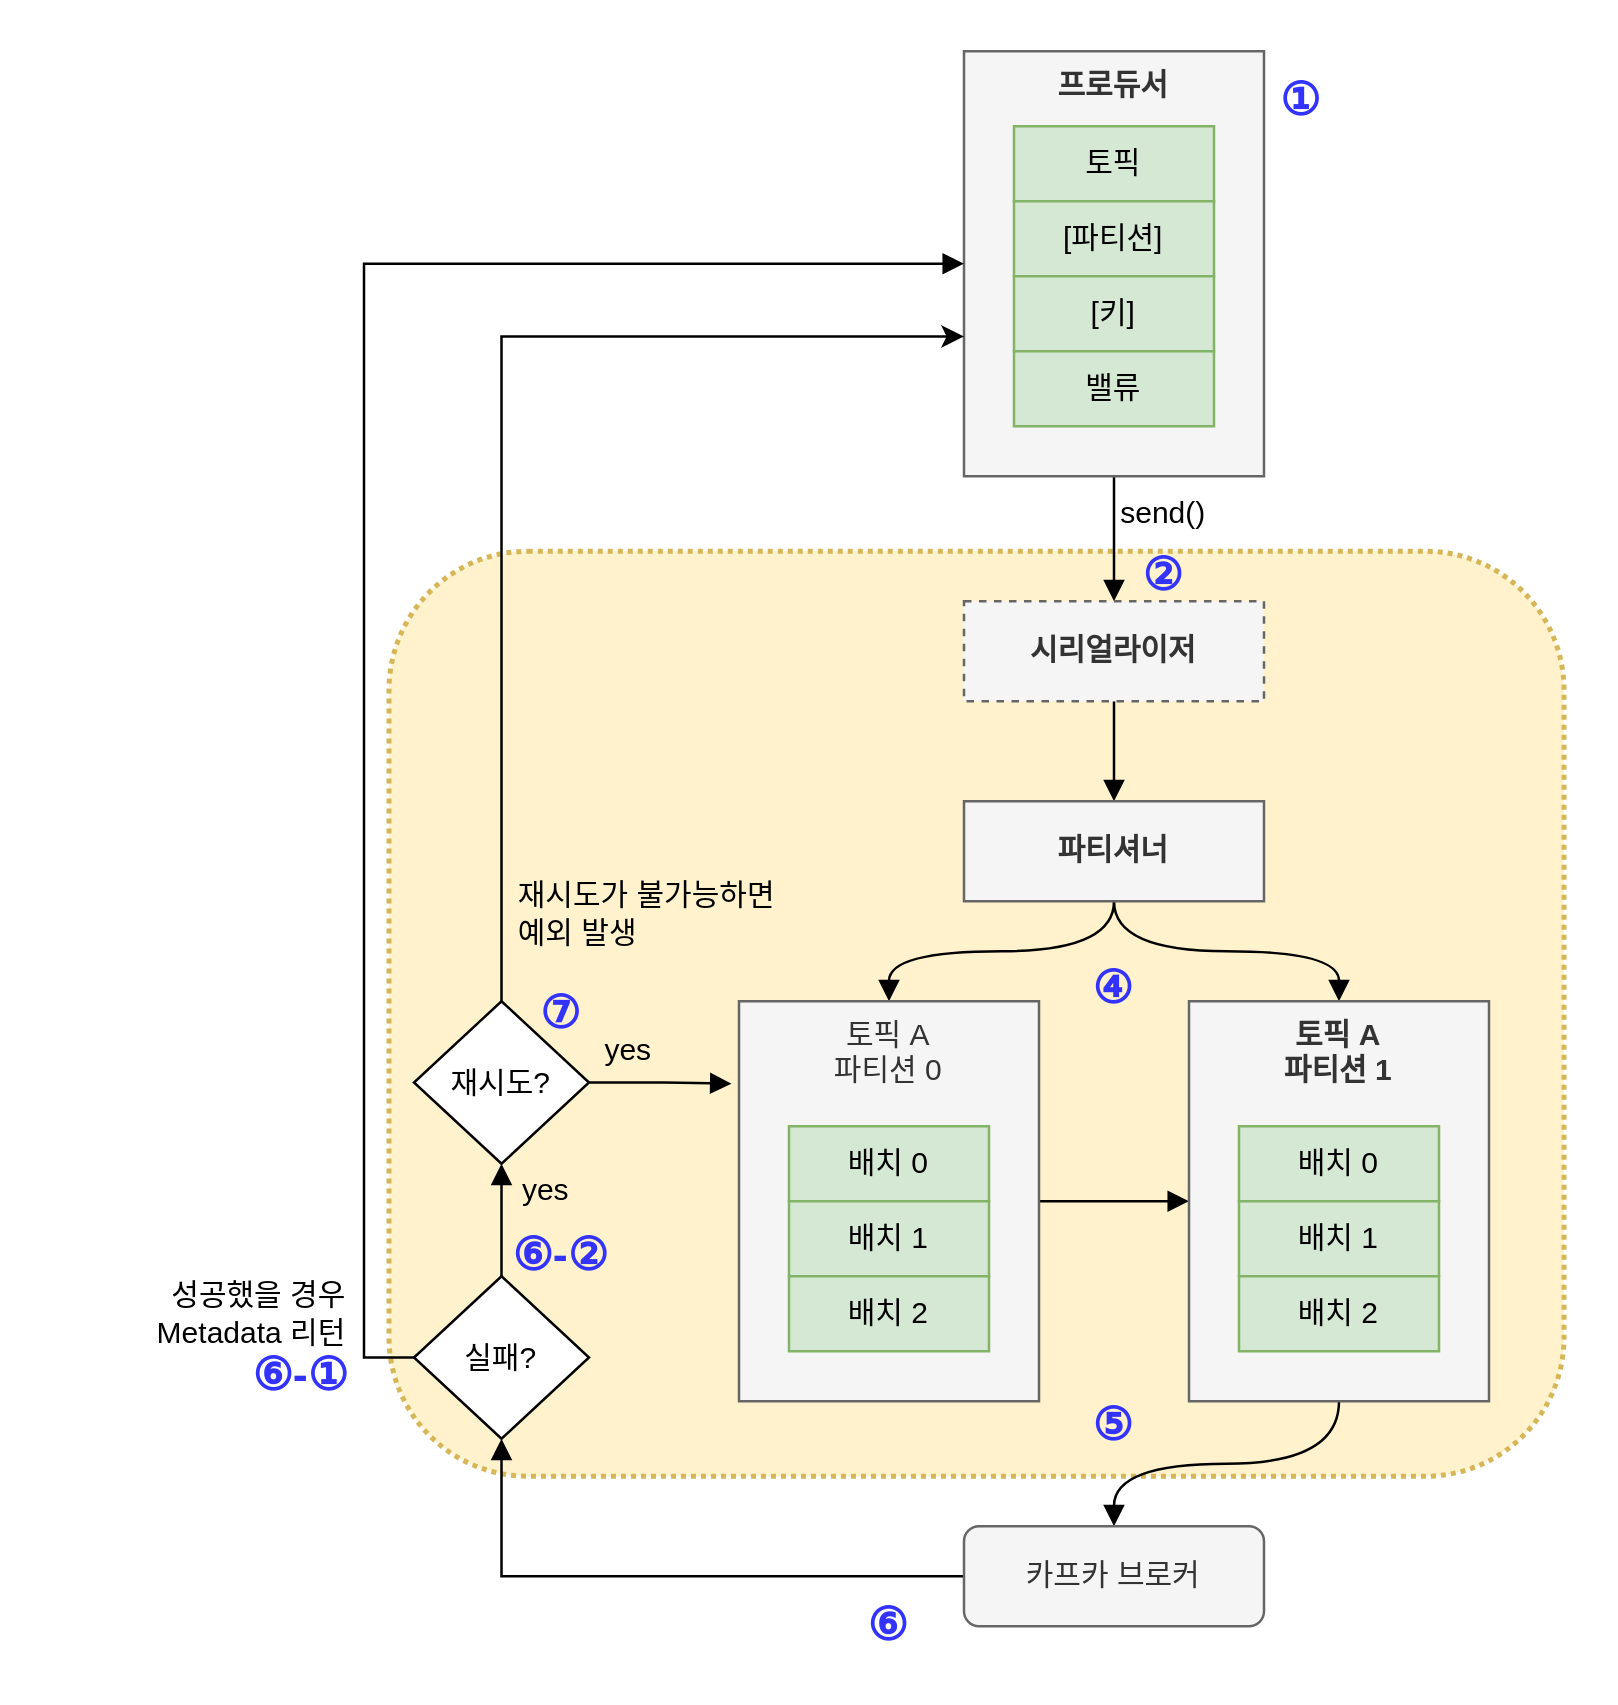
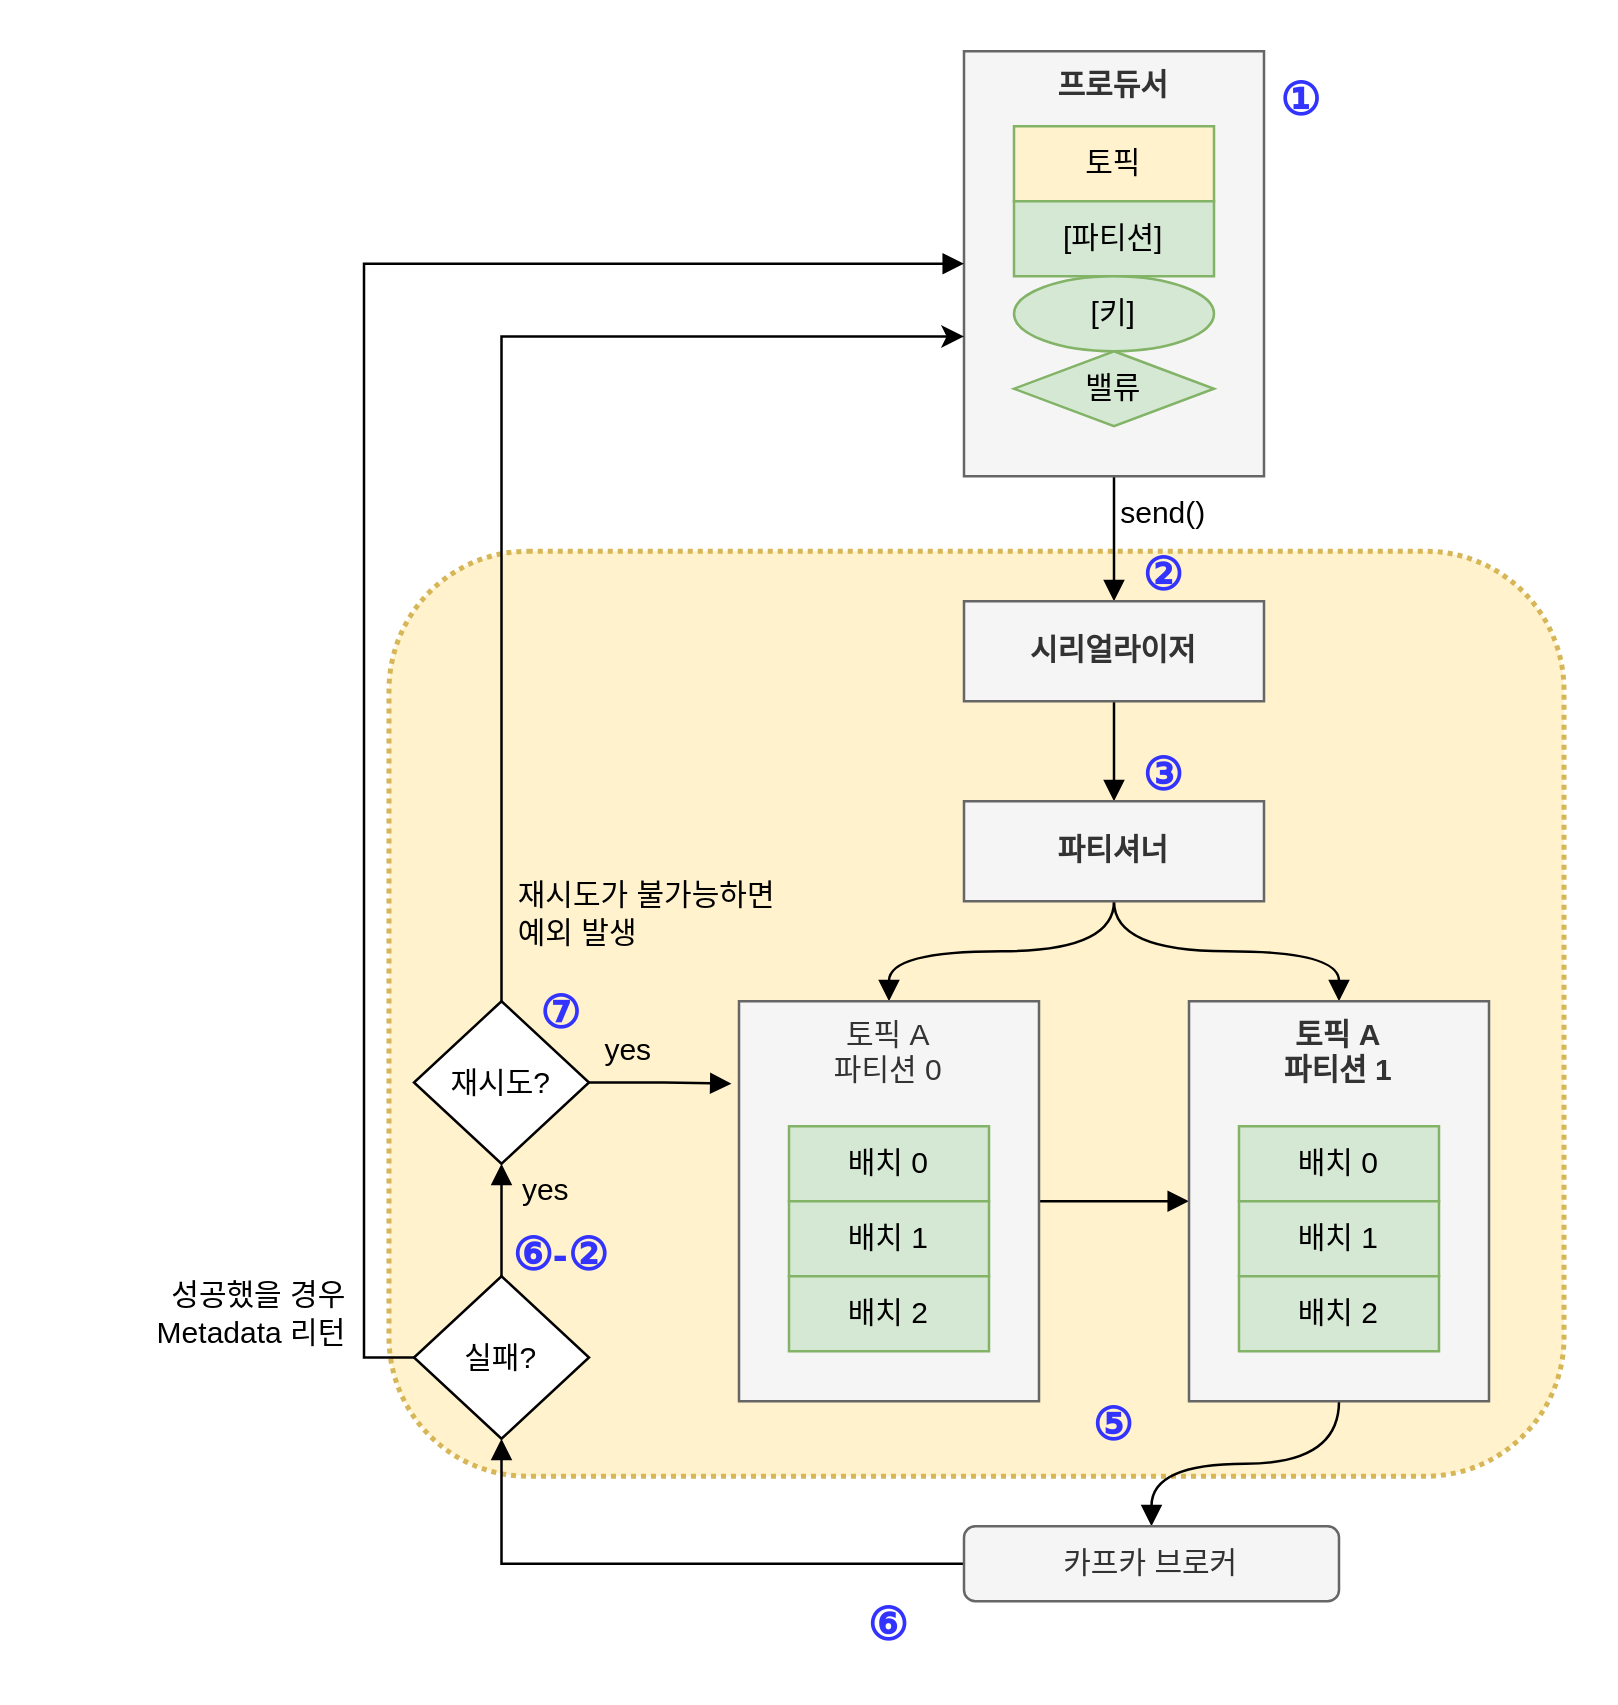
(1114, 164) -> (1114, 164)
(1114, 314) -> (1114, 314)
(1114, 389) -> (1114, 389)
(1114, 651) -> (1114, 651)
none -> (1164, 776)
(1114, 989) -> none
(301, 1376) -> none
(1114, 1576) -> (1151, 1564)
